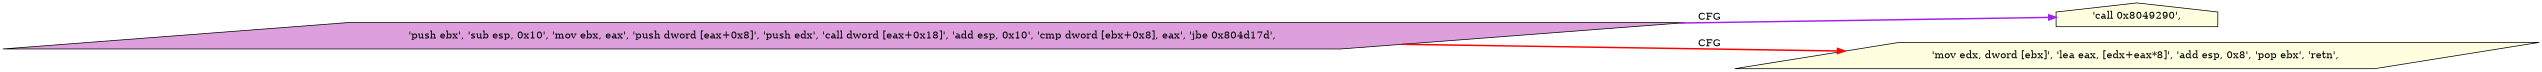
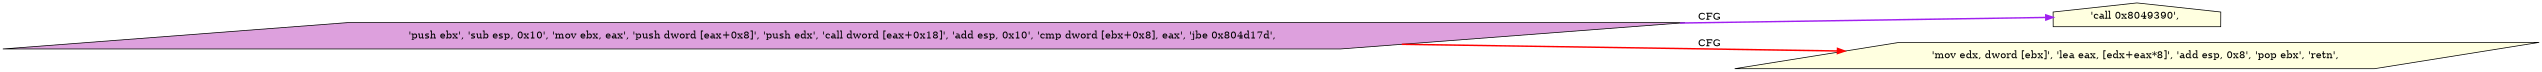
(2137, 16) -> (2137, 16)
